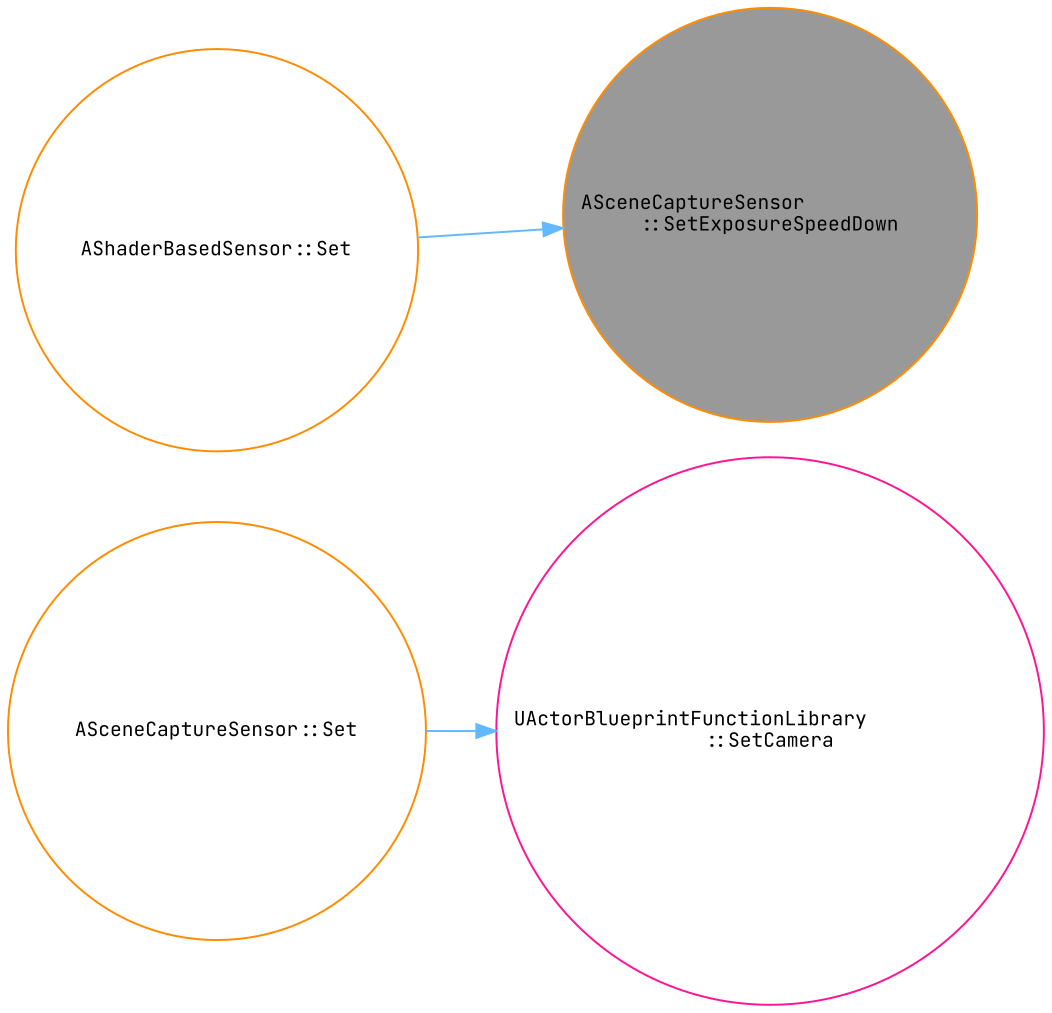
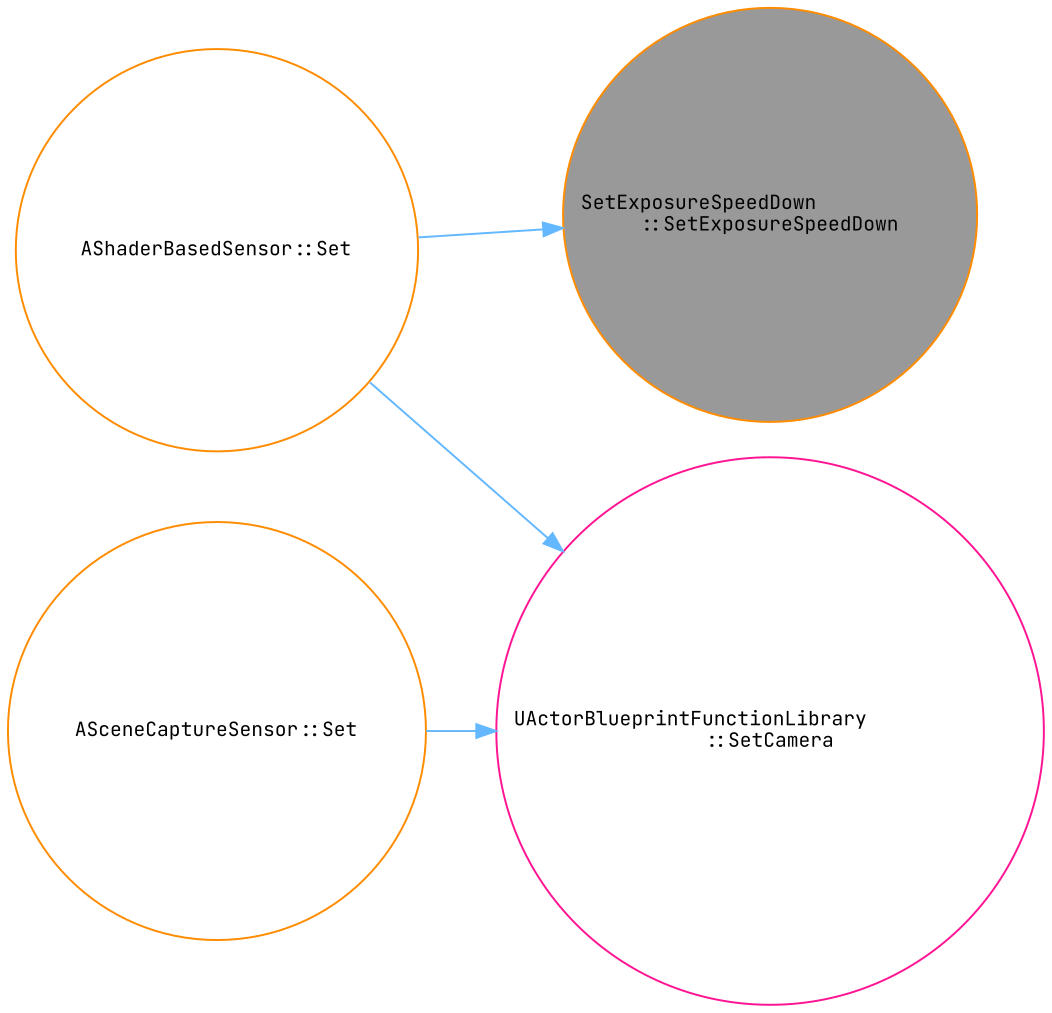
(770, 215) -> (770, 215)
none -> (459, 460)
